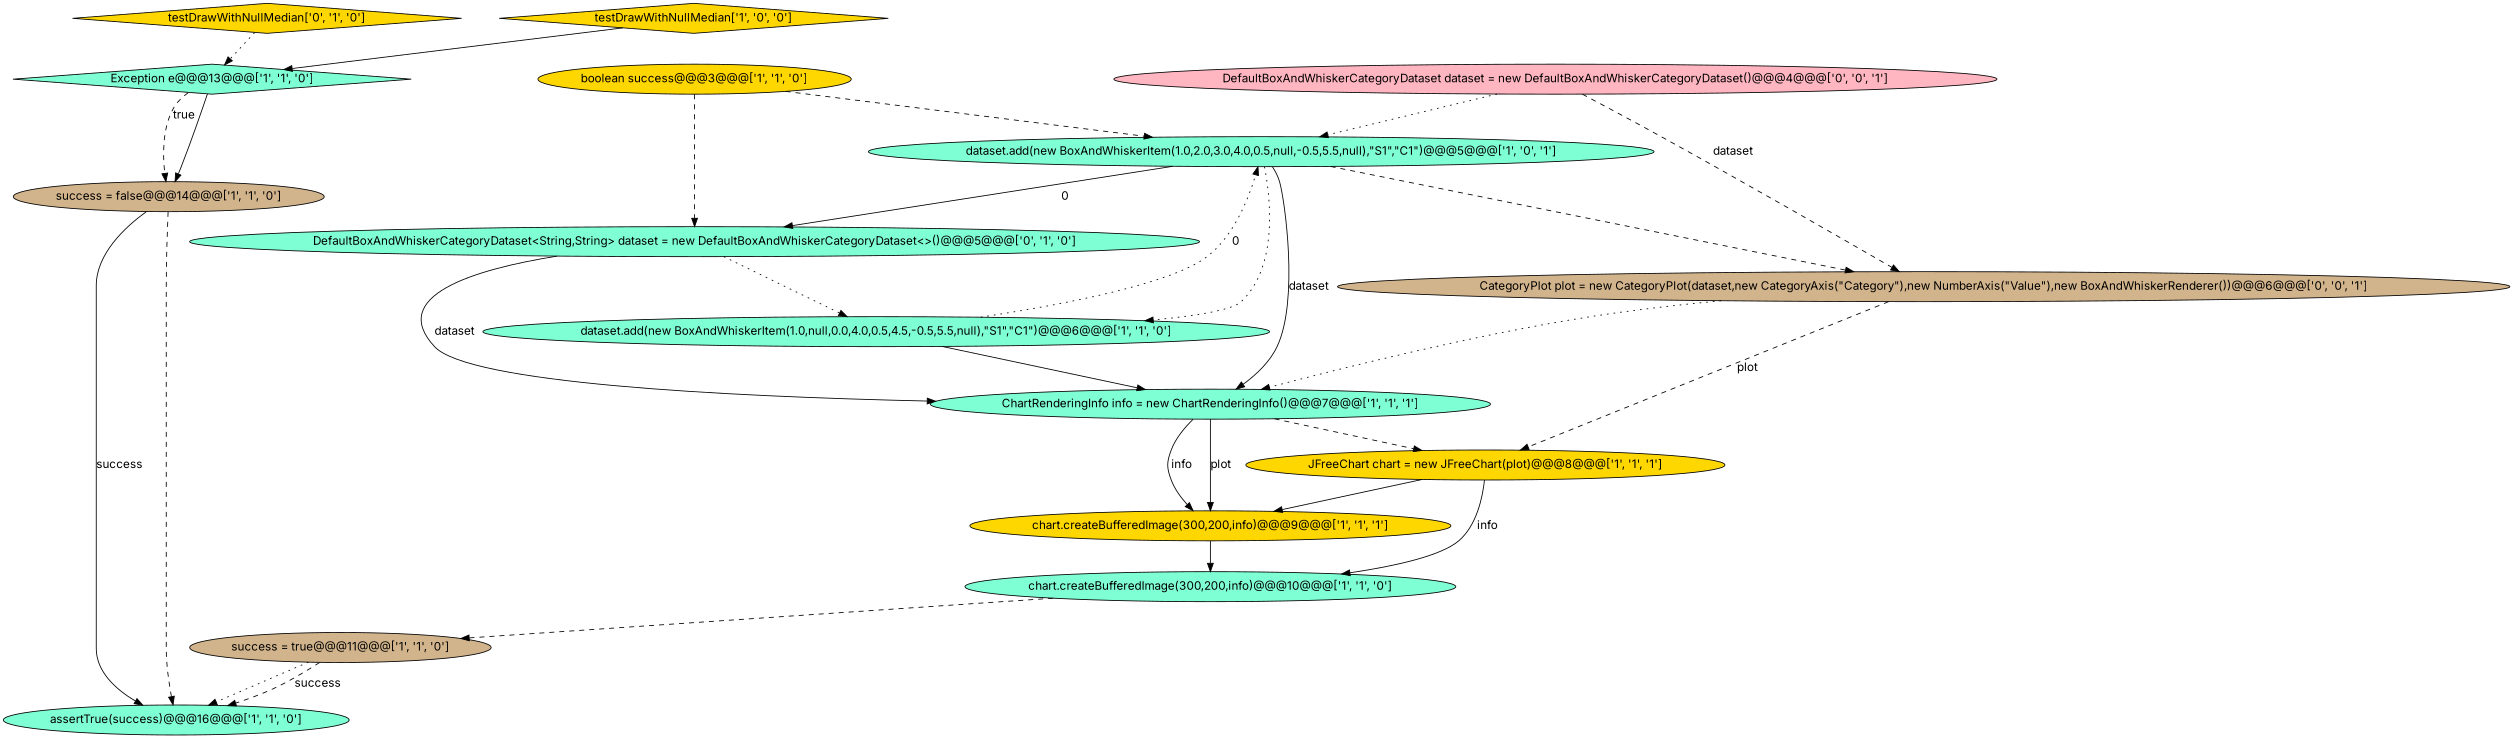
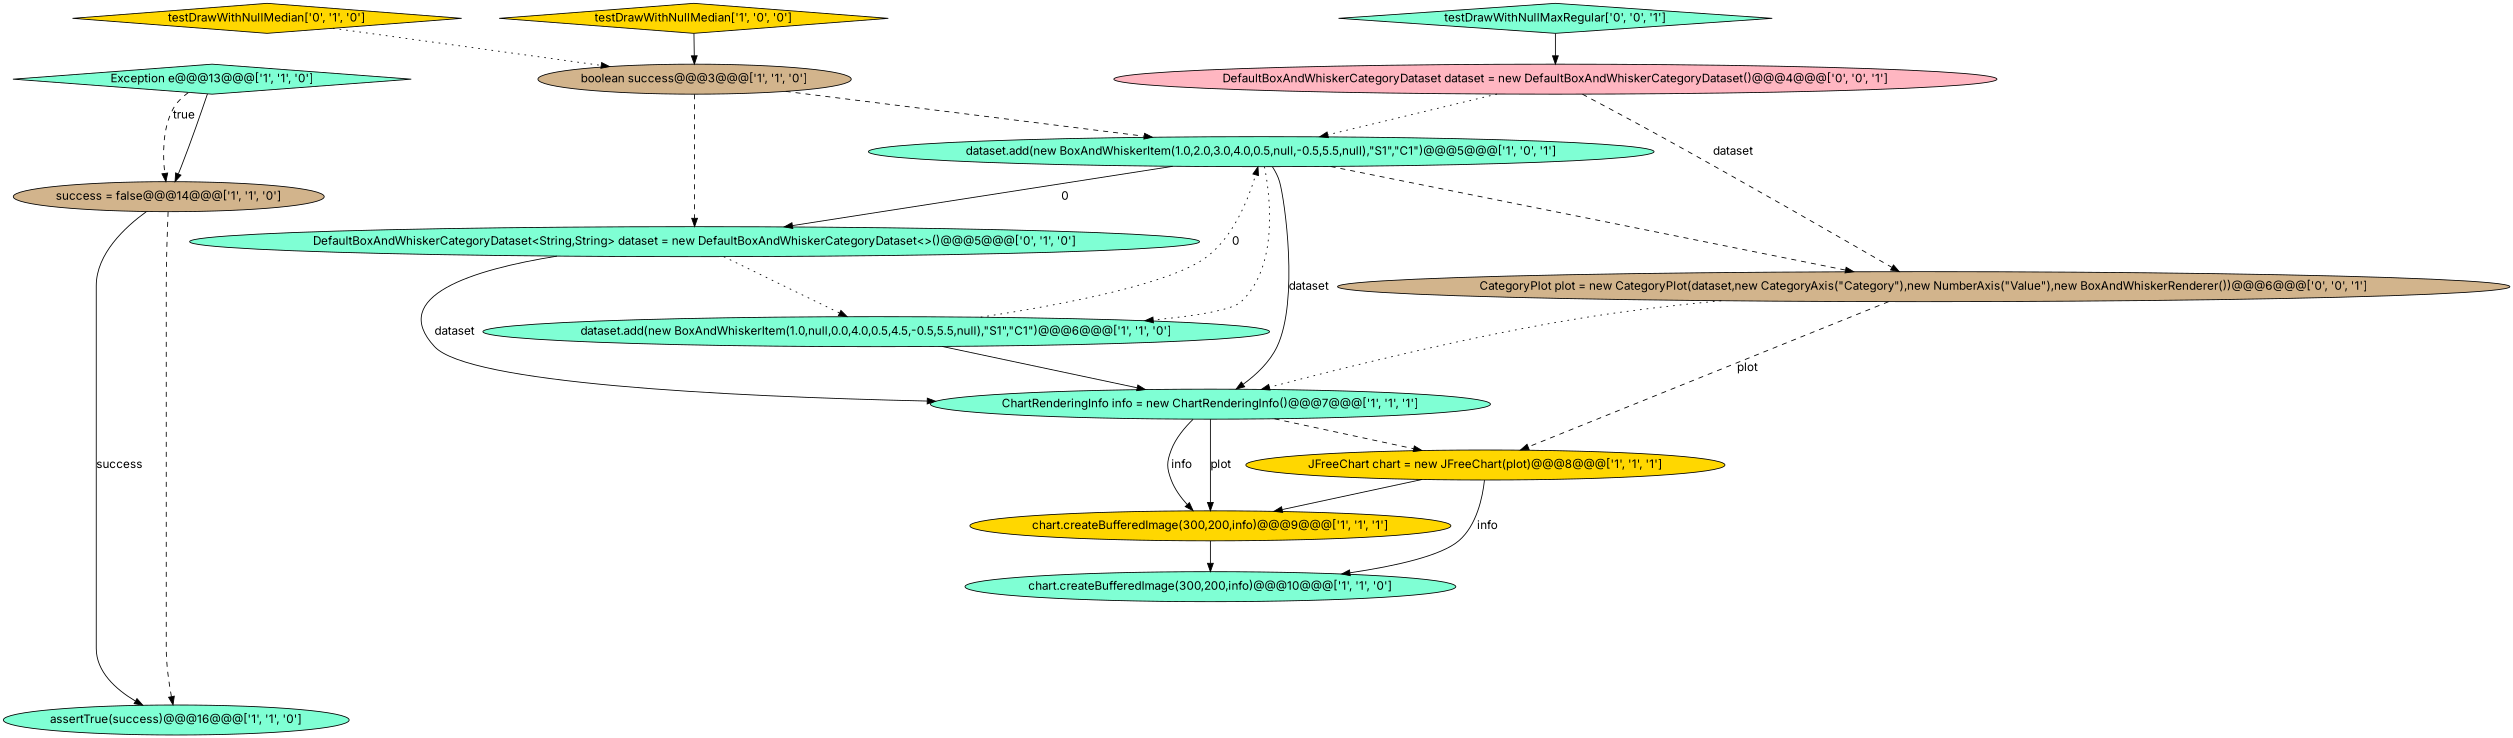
none -> (1555, 18)
(242, 46) -> (467, 47)
(457, 48) -> (694, 45)
(695, 79) -> (695, 79)
(340, 648) -> none
